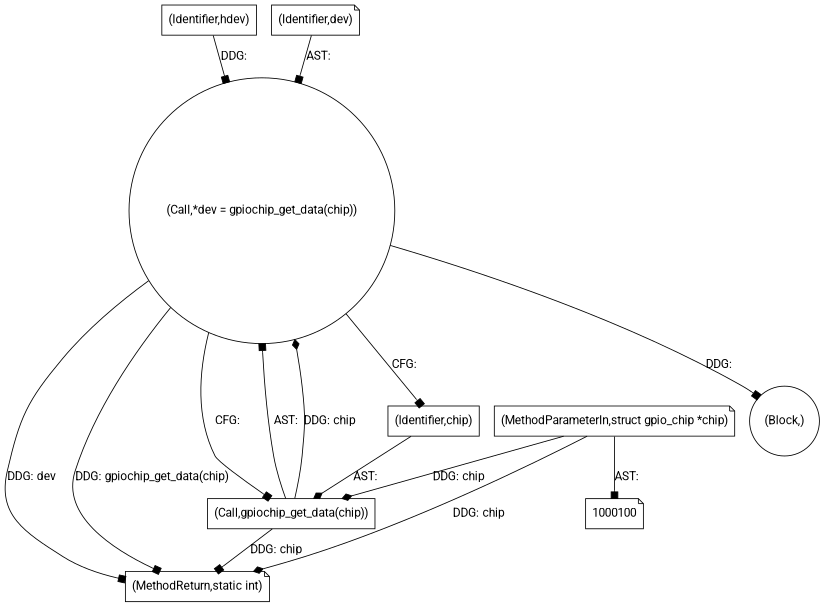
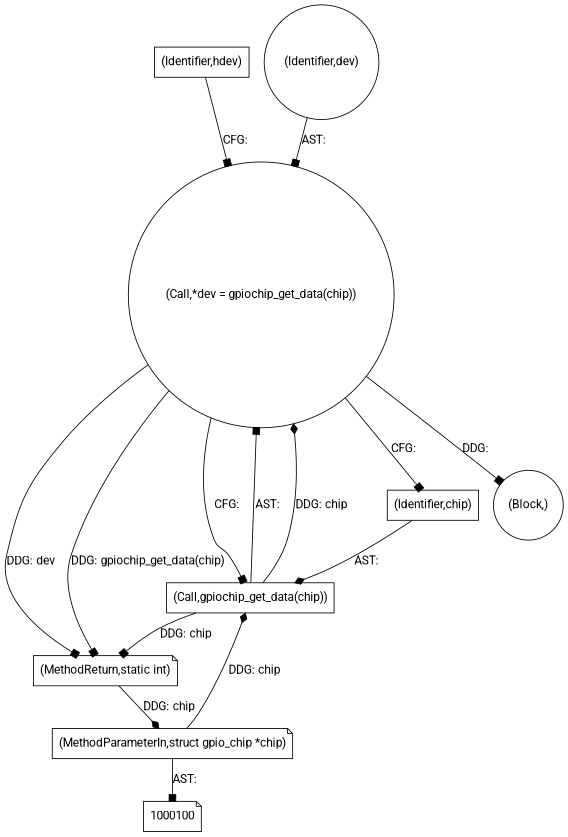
(316, 20) -> (322, 62)
(236, 57) -> (237, 141)
(429, 510) -> (135, 703)
